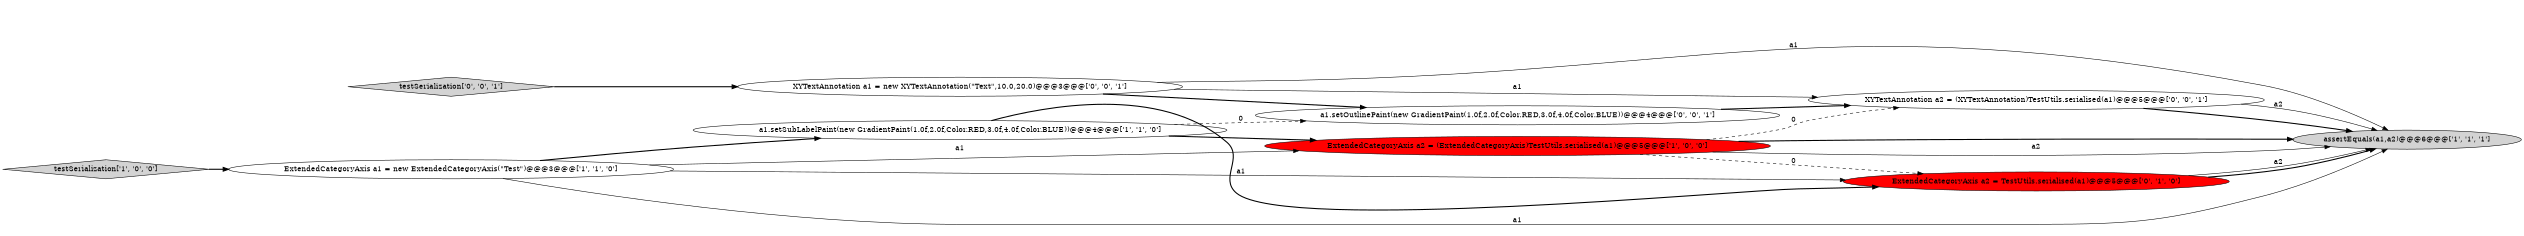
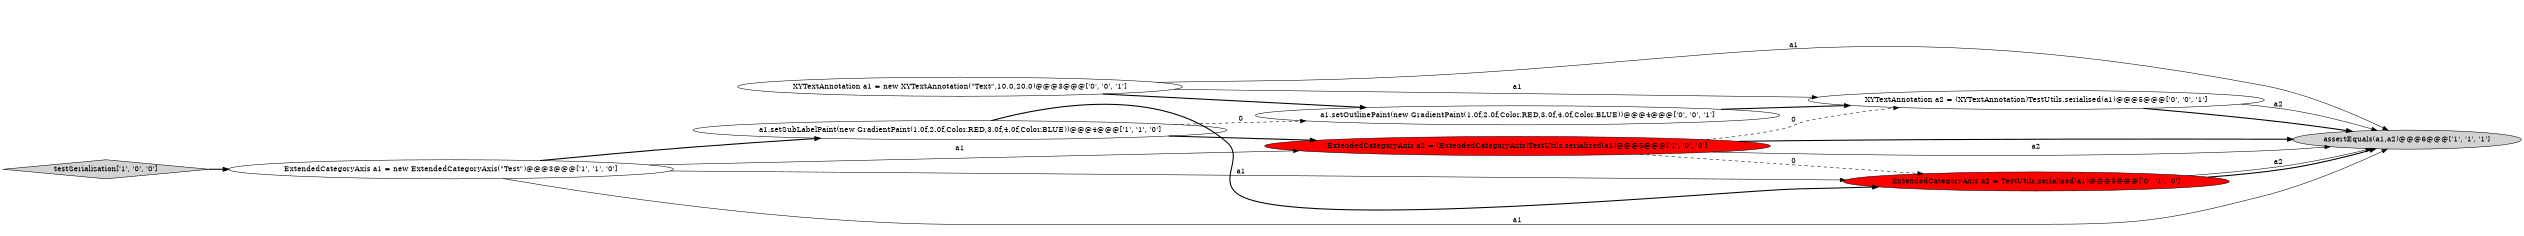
(451, 87) -> none
